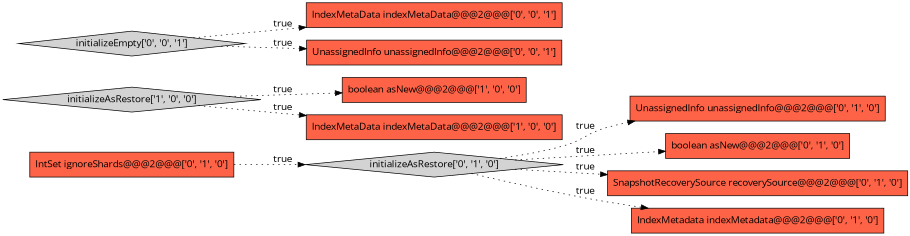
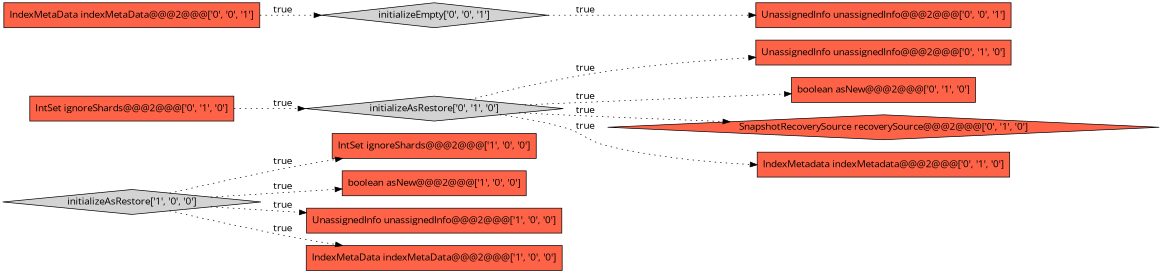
(246, 33) -> (287, 15)
none -> (434, 146)
(758, 183) -> (883, 127)
none -> (434, 221)
